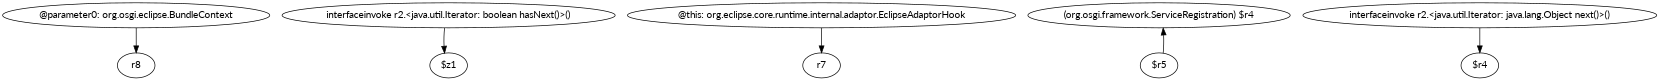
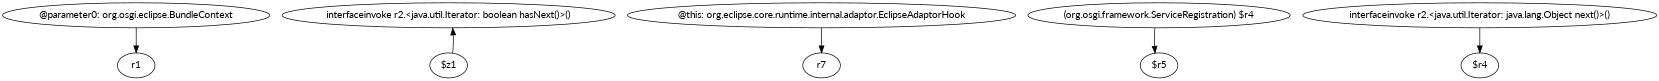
(444, 37) -> (453, 44)
(1164, 44) -> (1154, 37)
(136, 65) -> (136, 65)
